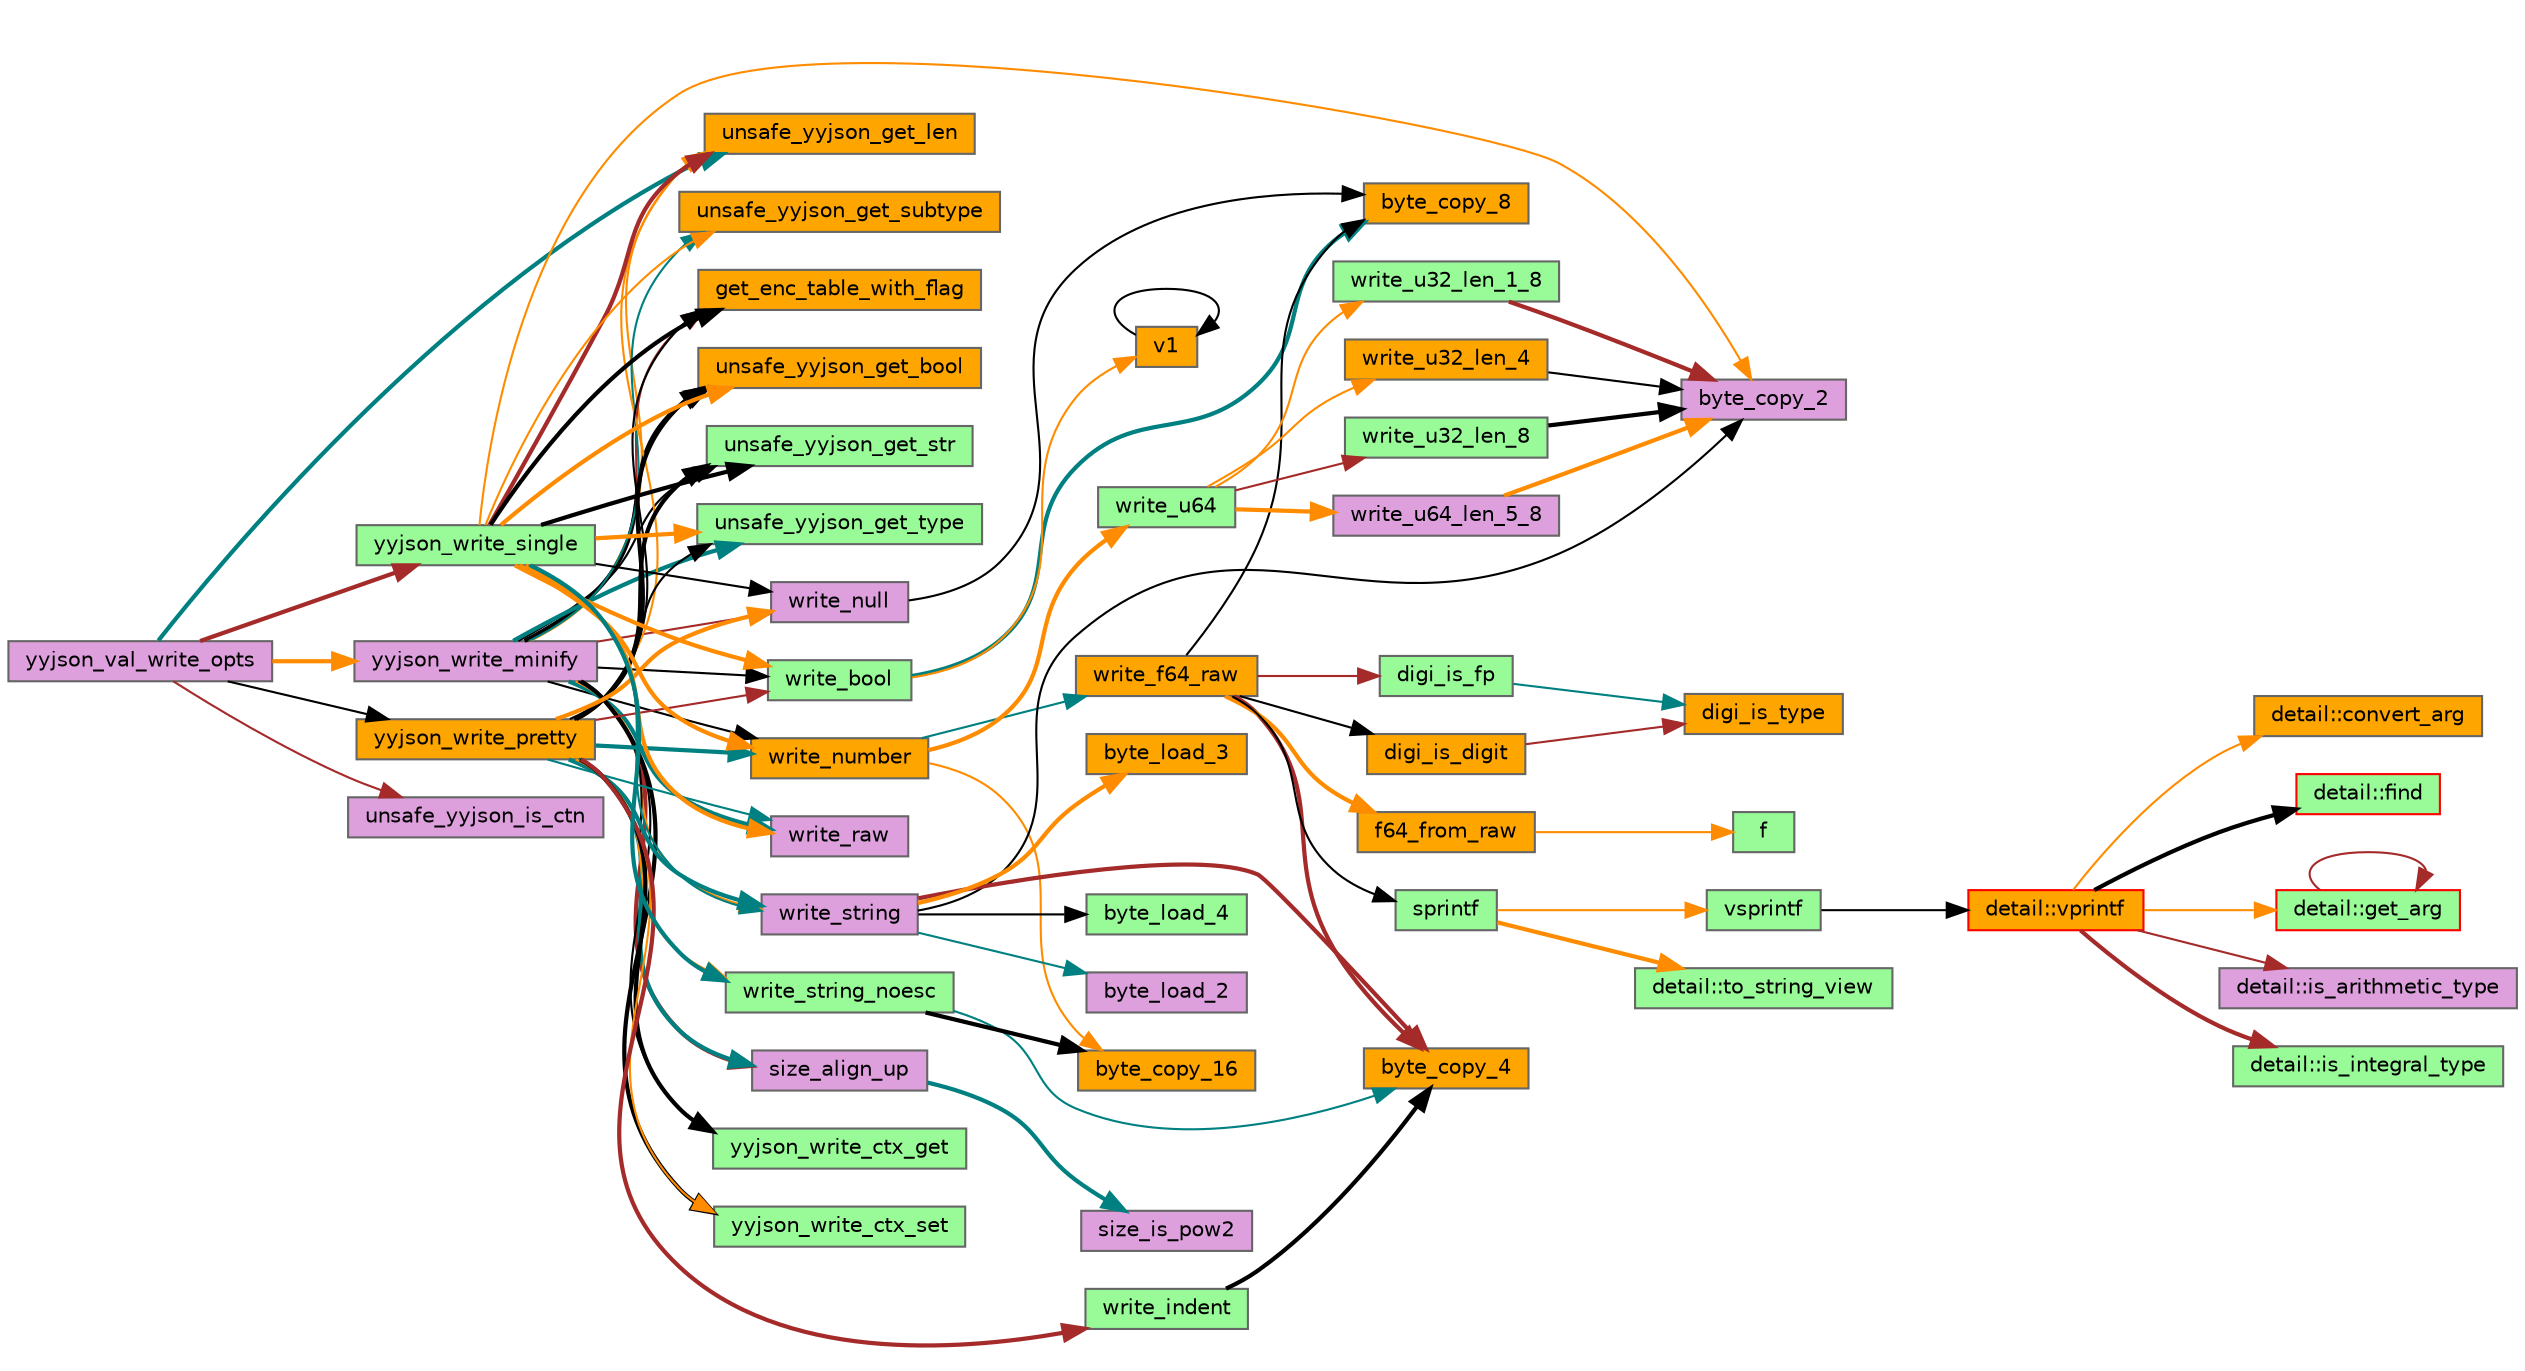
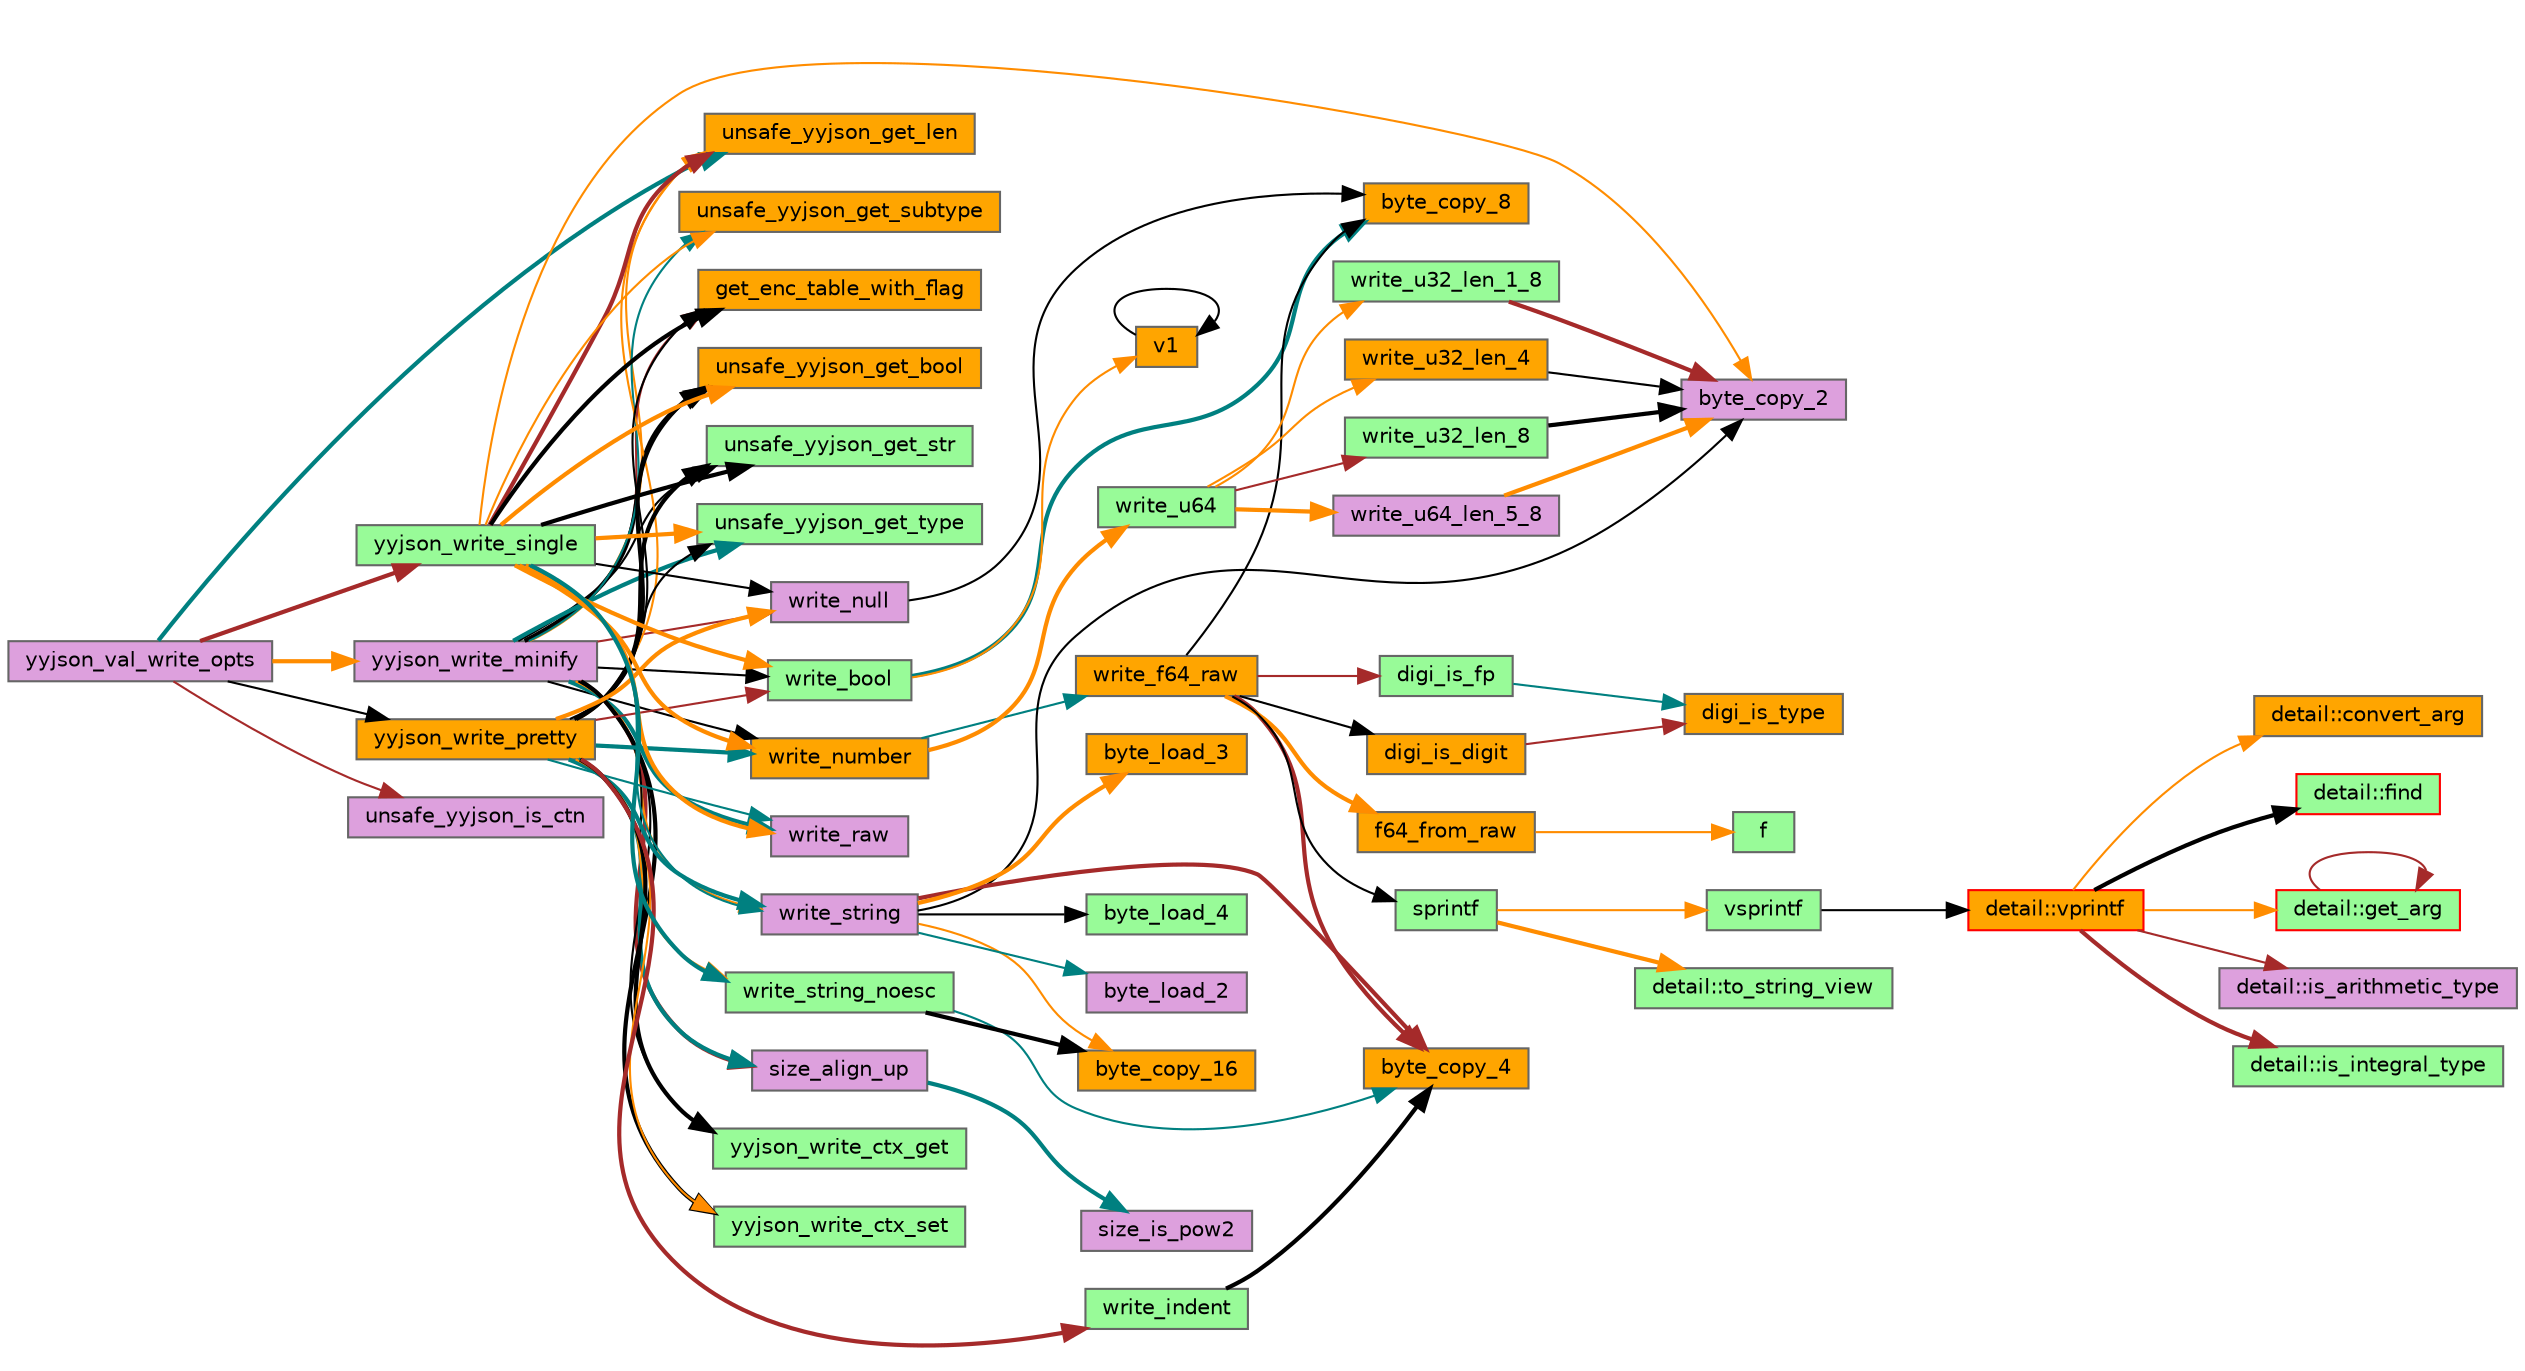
(1040, 895) -> (1025, 972)
